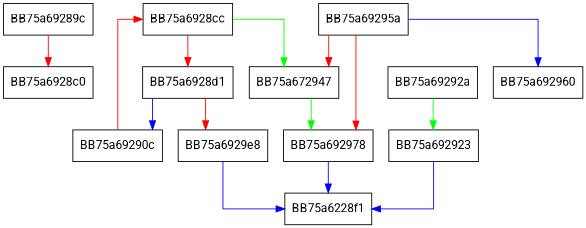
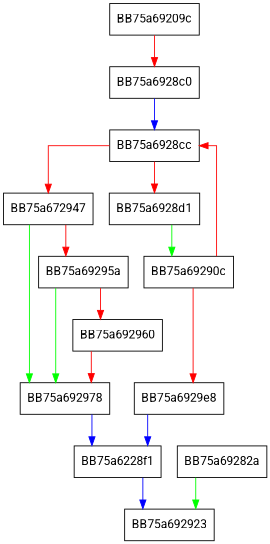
(48, 19) -> (154, 19)
(278, 19) -> (60, 146)
(492, 19) -> (101, 299)
(329, 46) -> (66, 236)
(356, 78) -> (56, 331)
(433, 83) -> (222, 462)
(153, 110) -> (172, 236)
none -> (154, 110)
(206, 110) -> (193, 331)
(431, 209) -> (143, 489)
none -> (91, 362)
